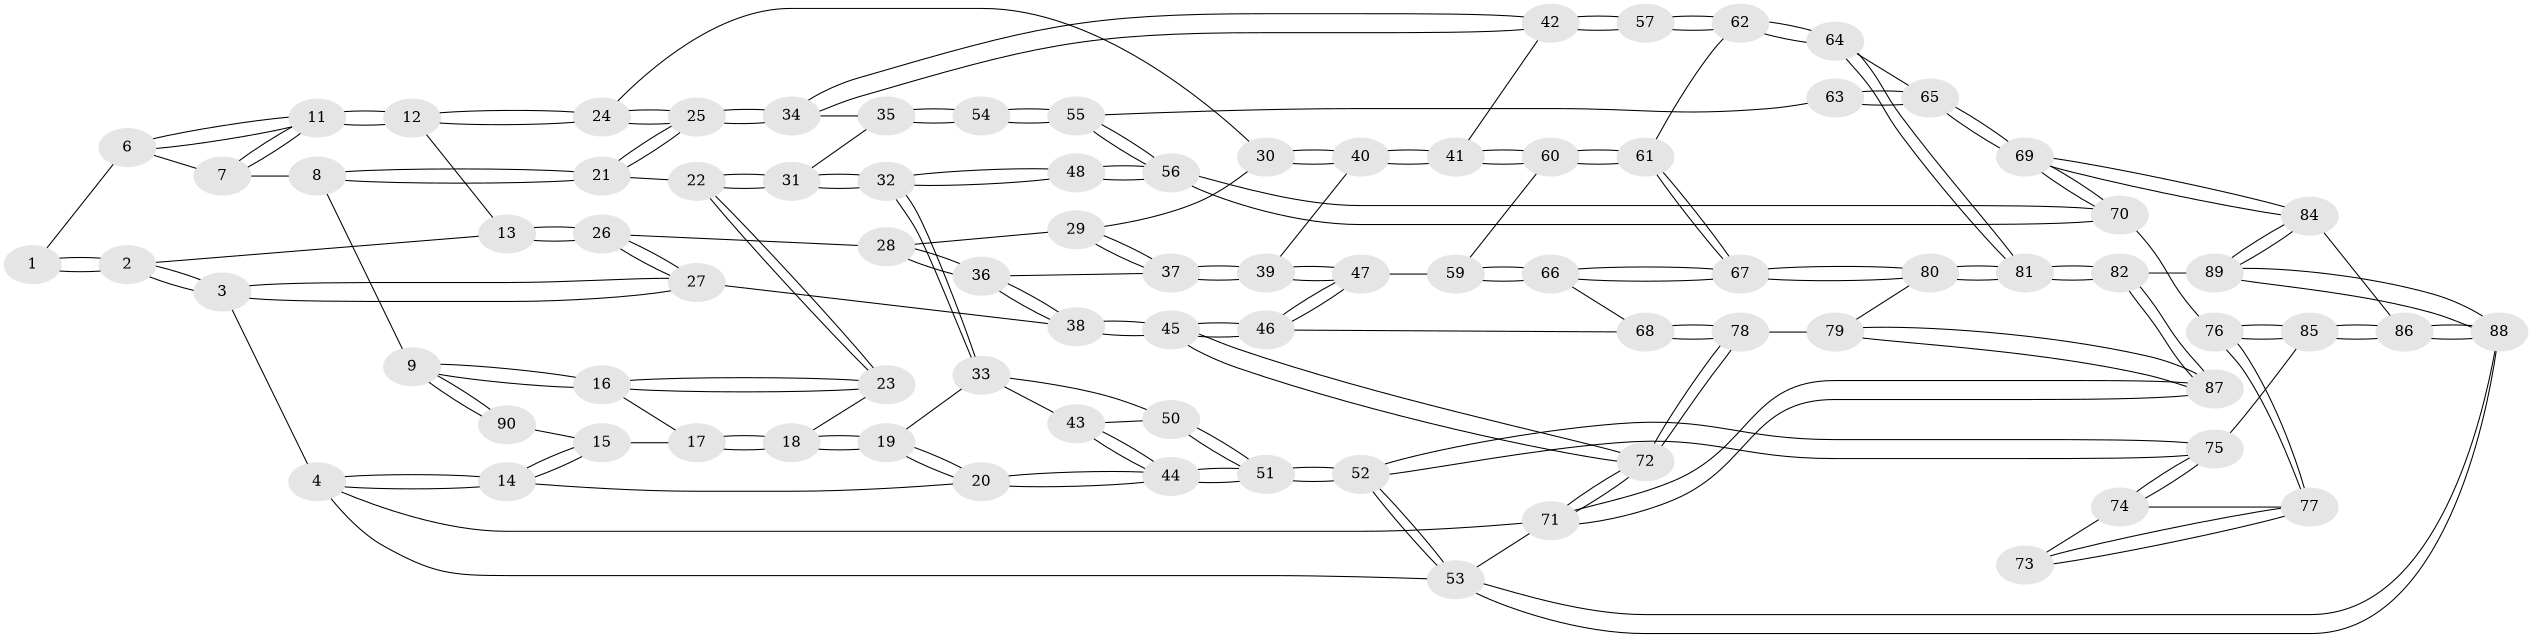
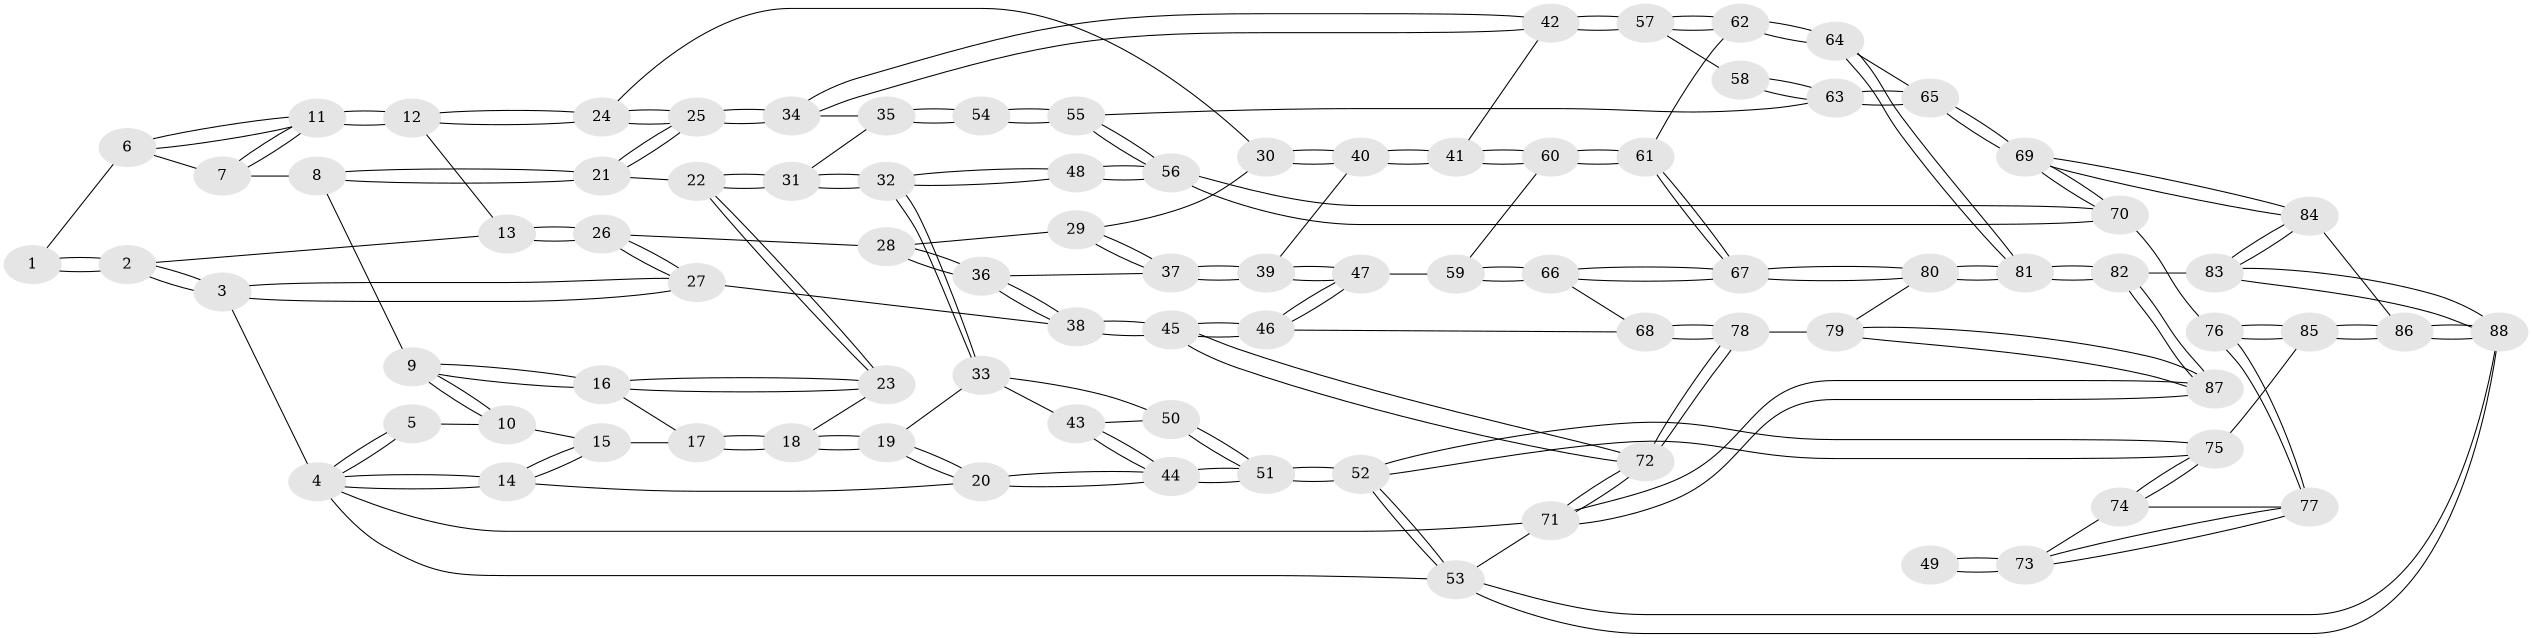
none -> (1740, 80)
(2215, 273) -> (2215, 273)
none -> (412, 424)
(507, 425) -> (507, 425)
none -> (1930, 565)
